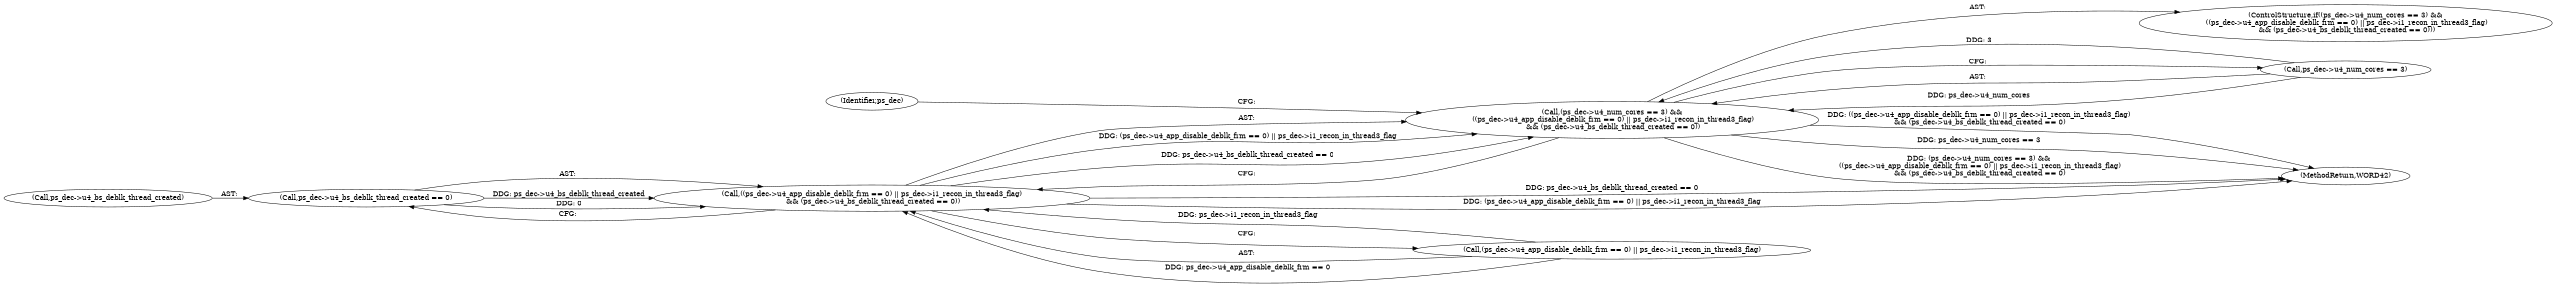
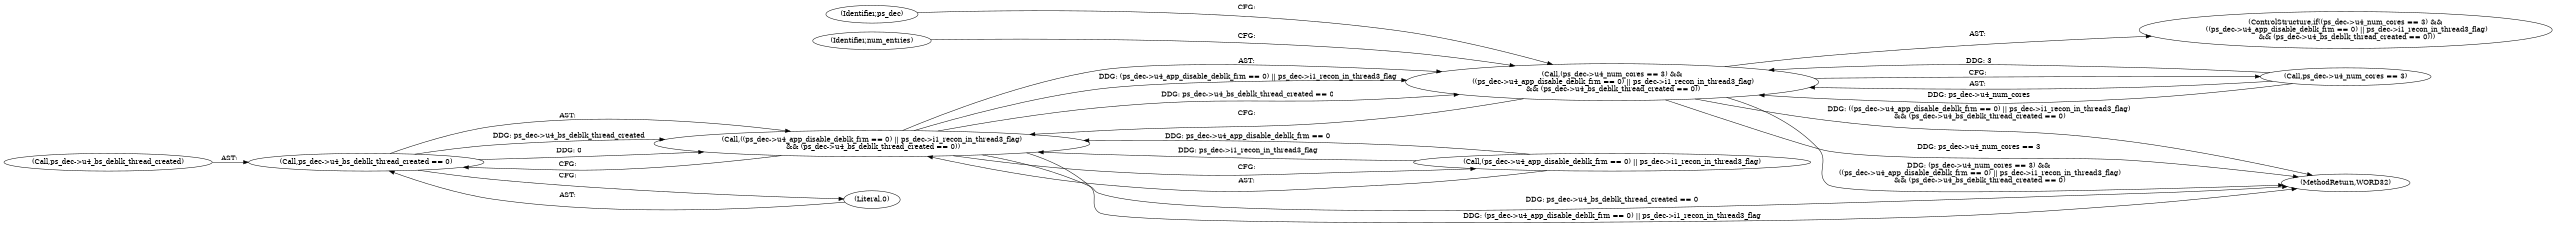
none -> (872, 41)
(2346, 176) -> (2346, 183)
none -> (872, 200)
